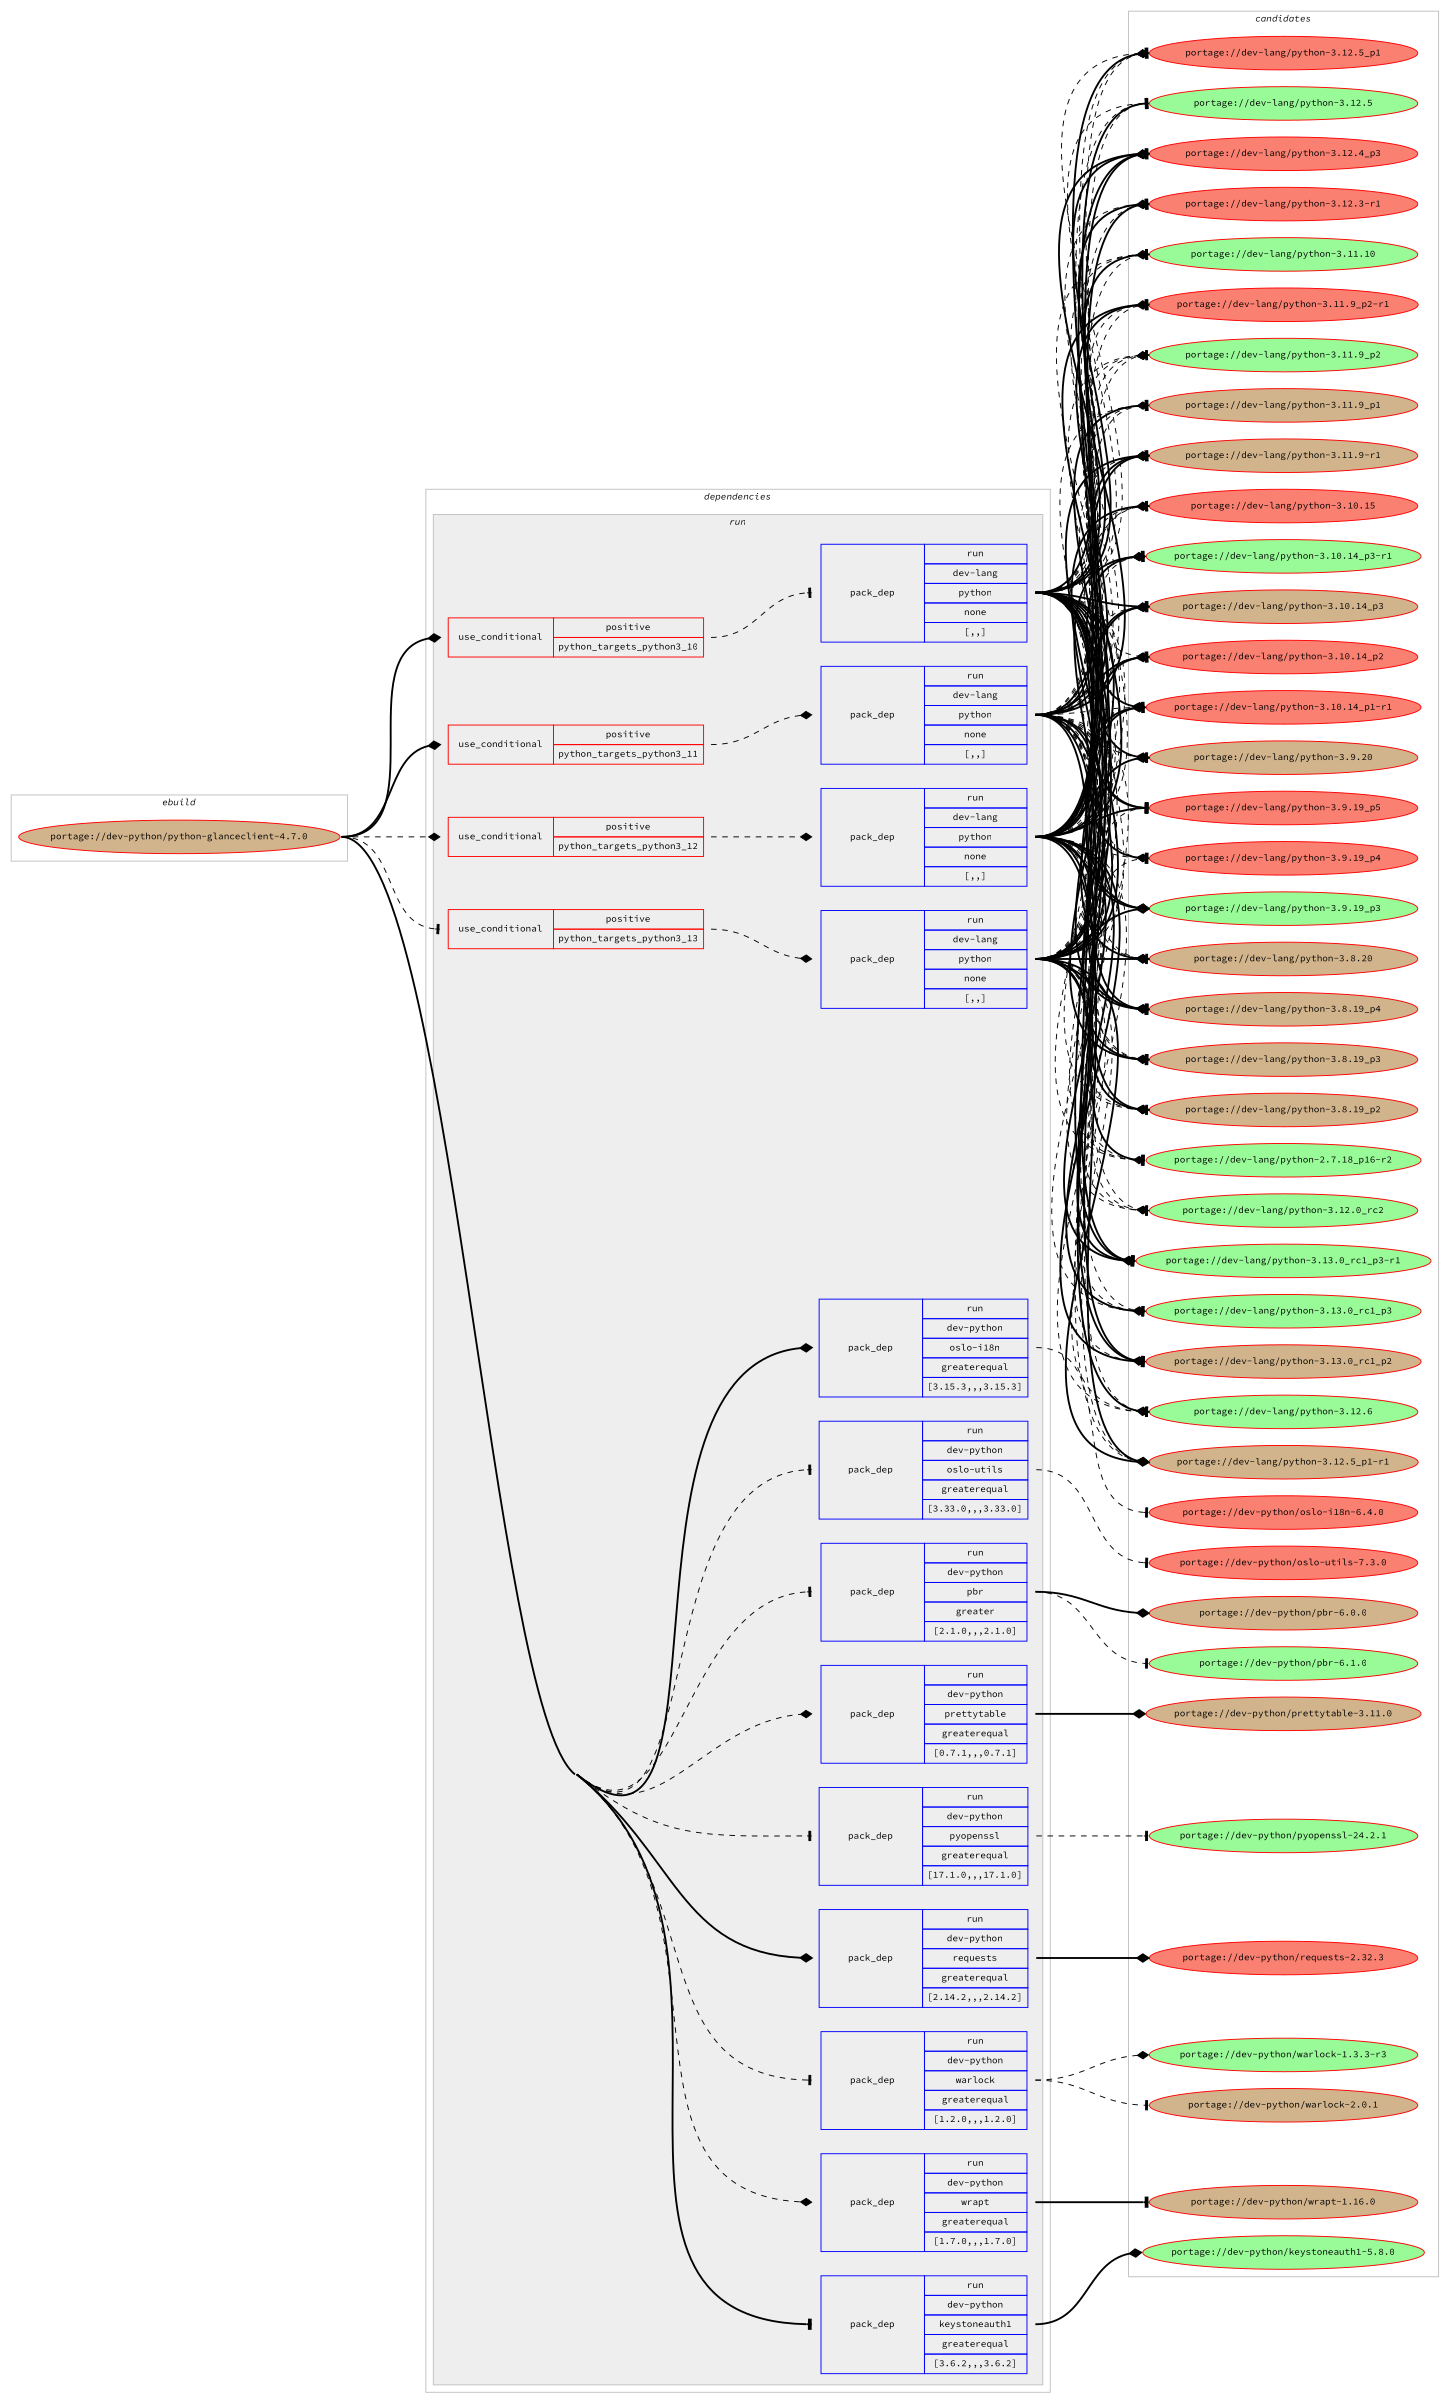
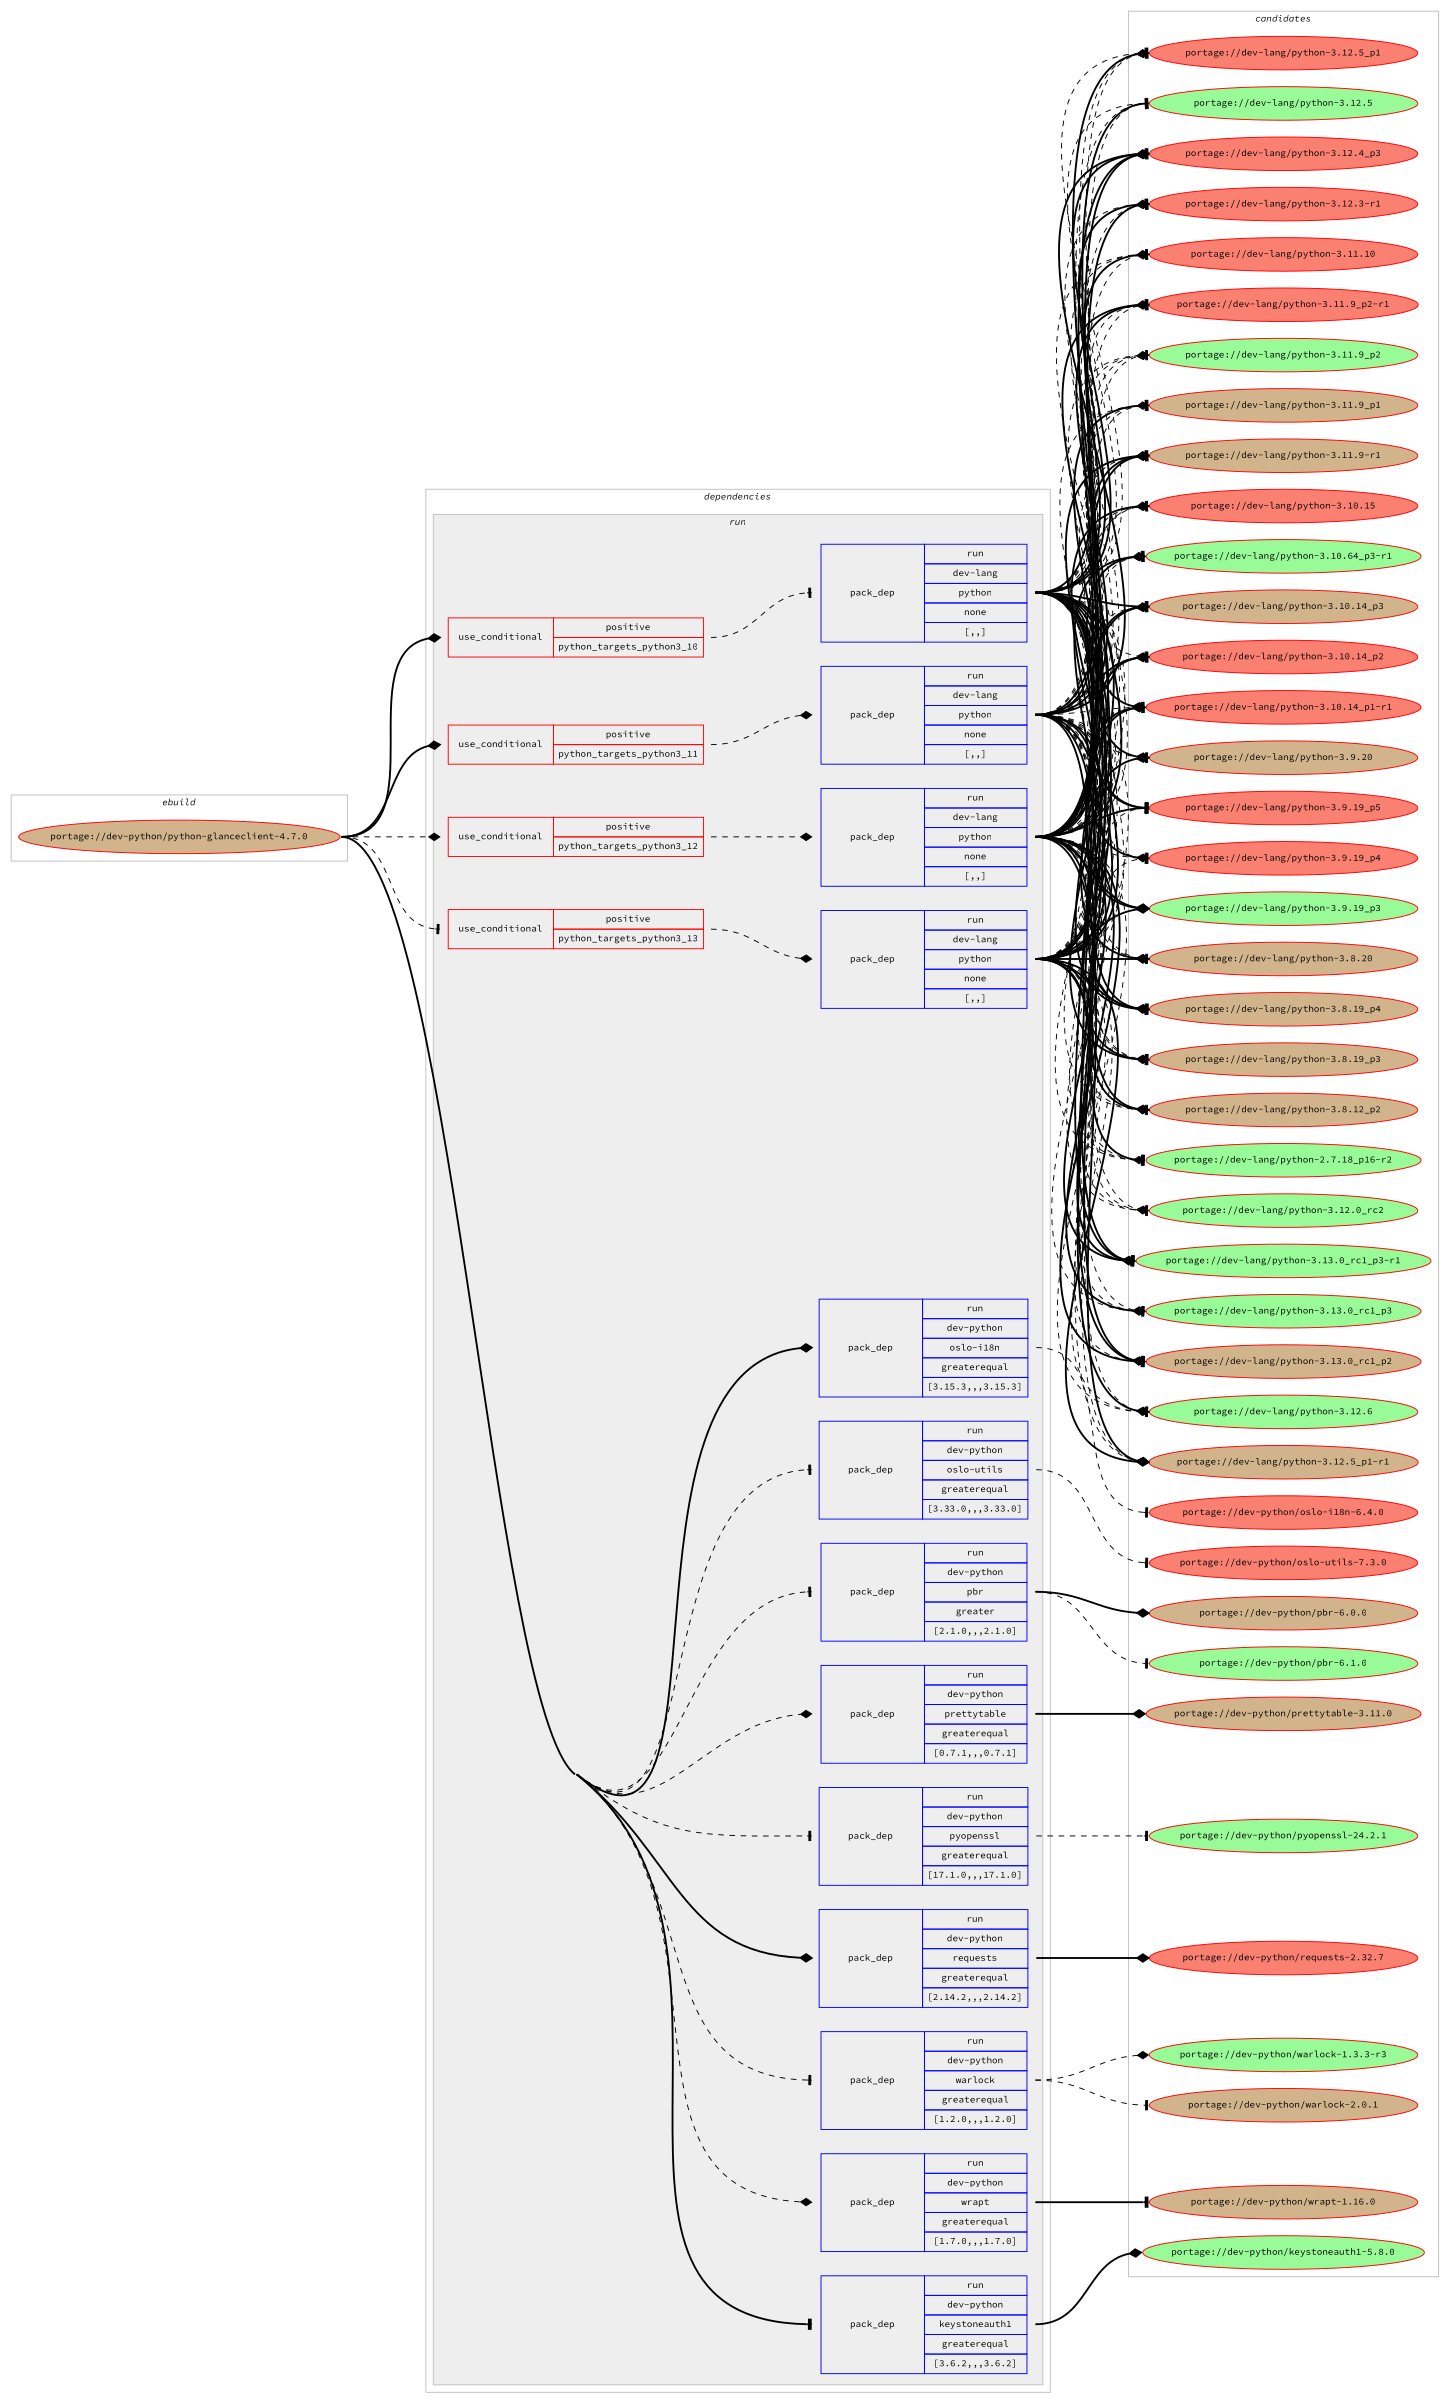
(1284, 254) -> (1284, 254)
(1284, 556) -> (1284, 556)
(1284, 1110) -> (1284, 1110)
(1284, 1958) -> (1284, 1958)
